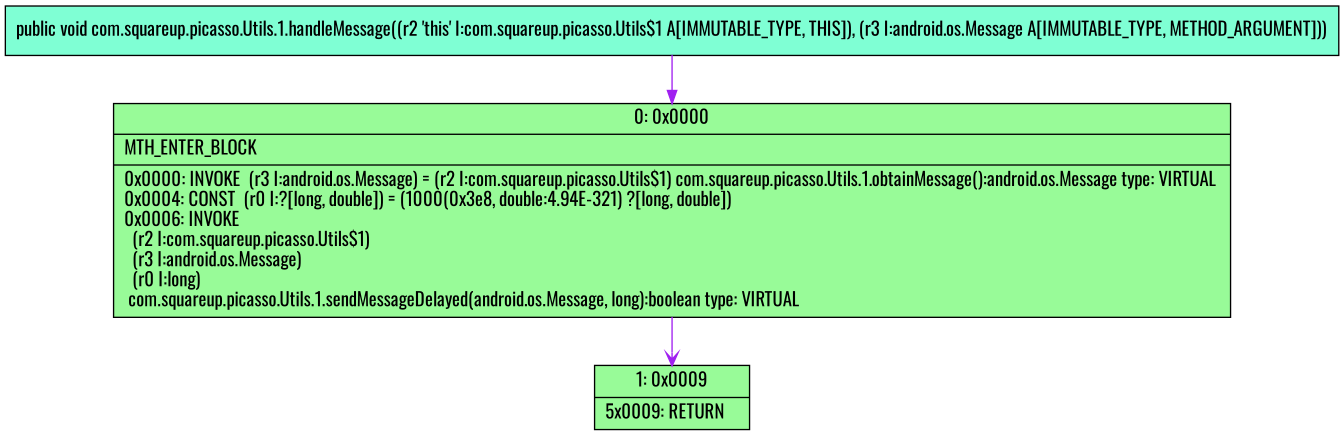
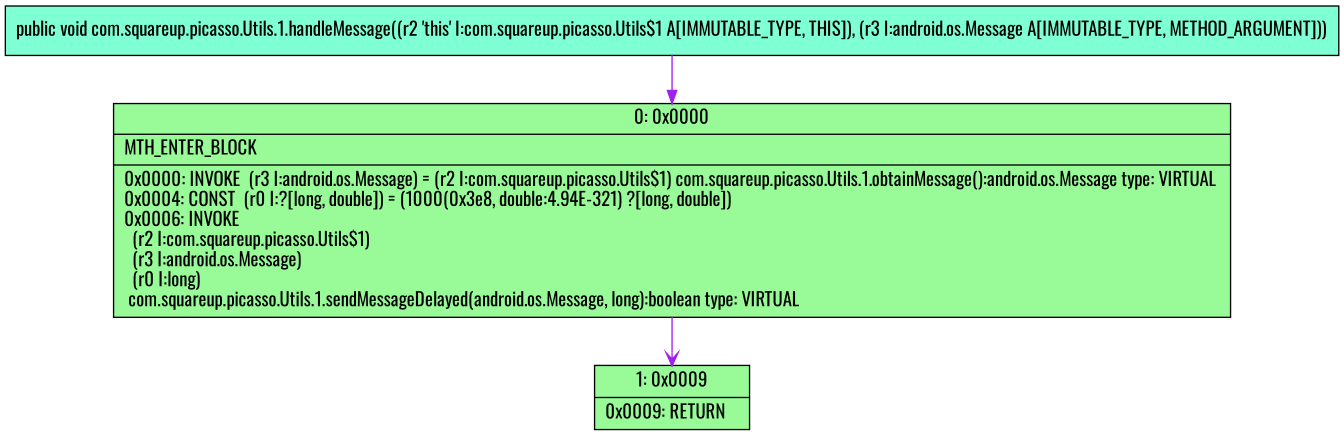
(671, 413) -> (672, 413)
